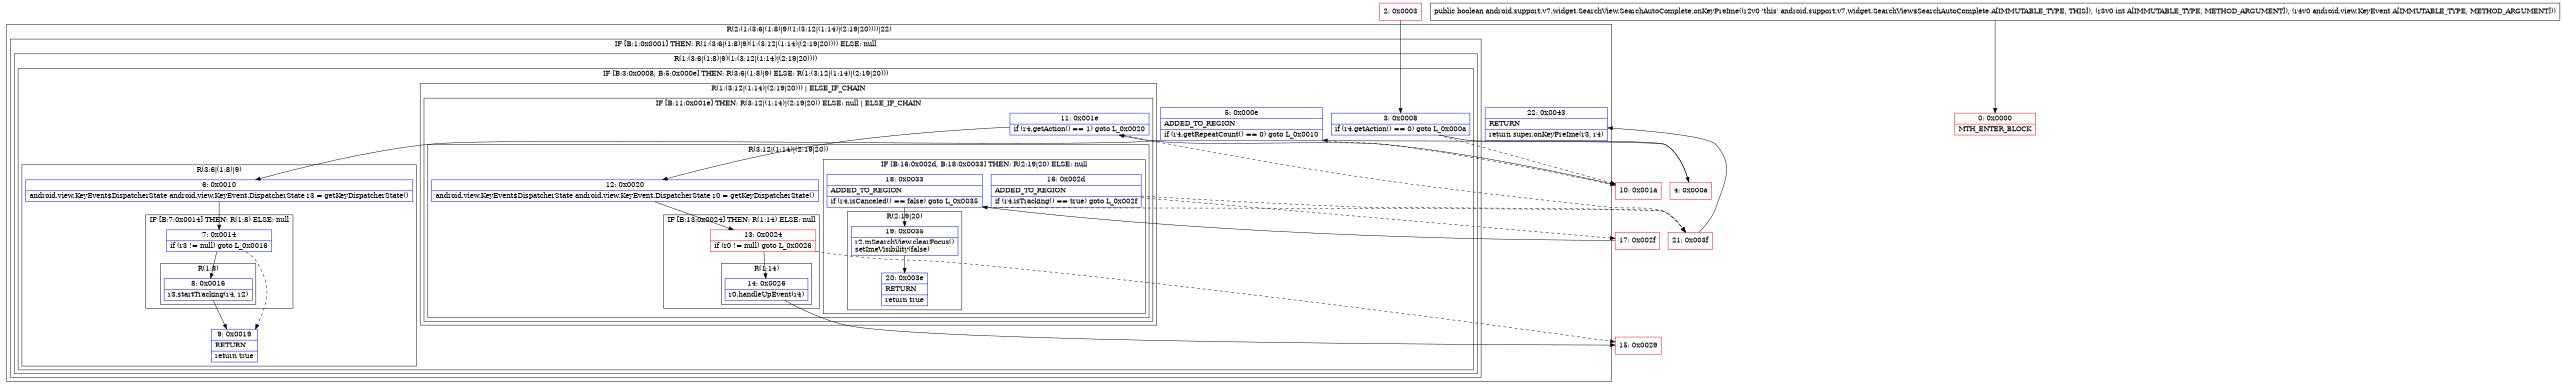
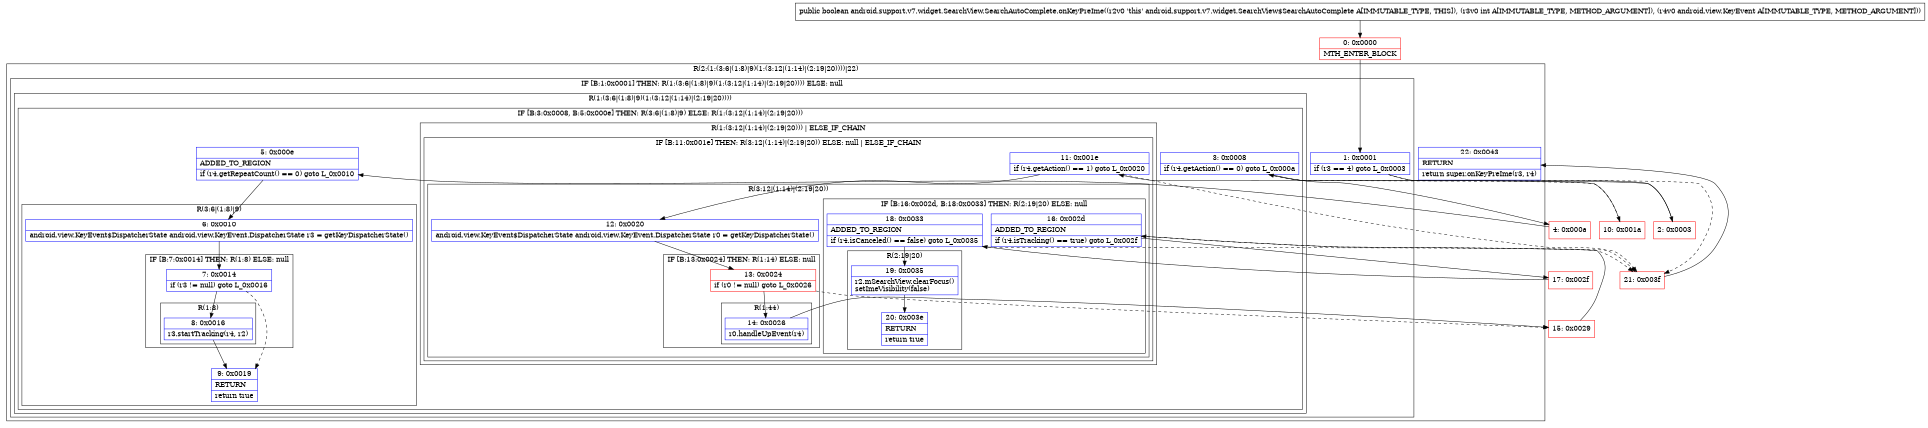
(1467, 157) -> none
none -> (1360, 164)
(1376, 218) -> (1342, 258)
none -> (1411, 248)
(767, 269) -> (767, 308)
